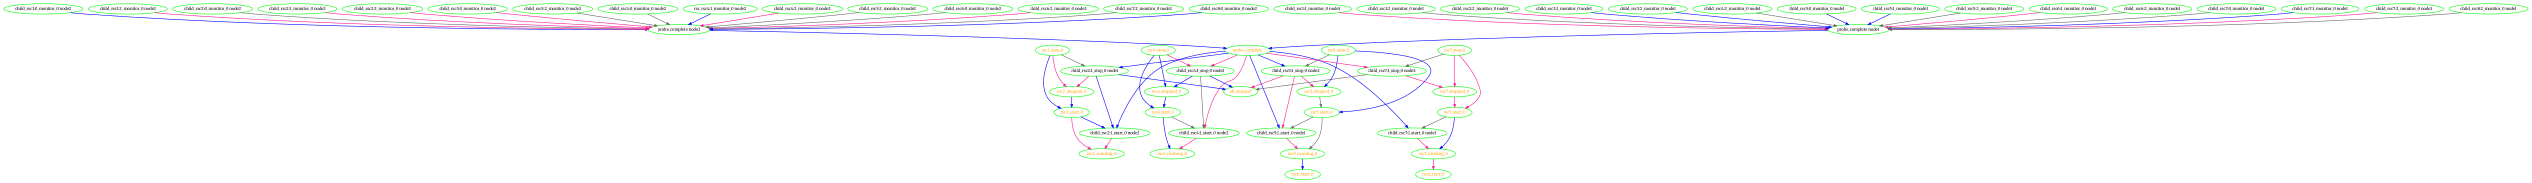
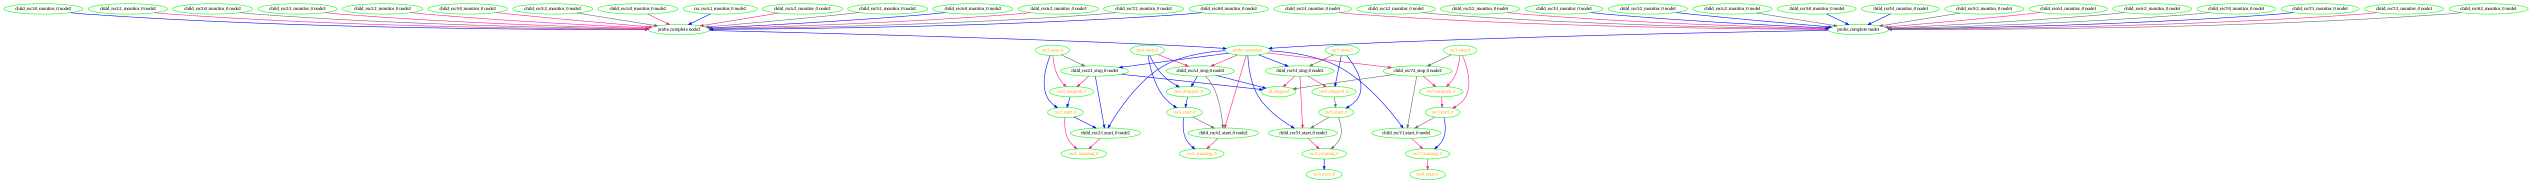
(657, 19) -> (657, 19)
(828, 22) -> (828, 22)
none -> (1412, 101)
